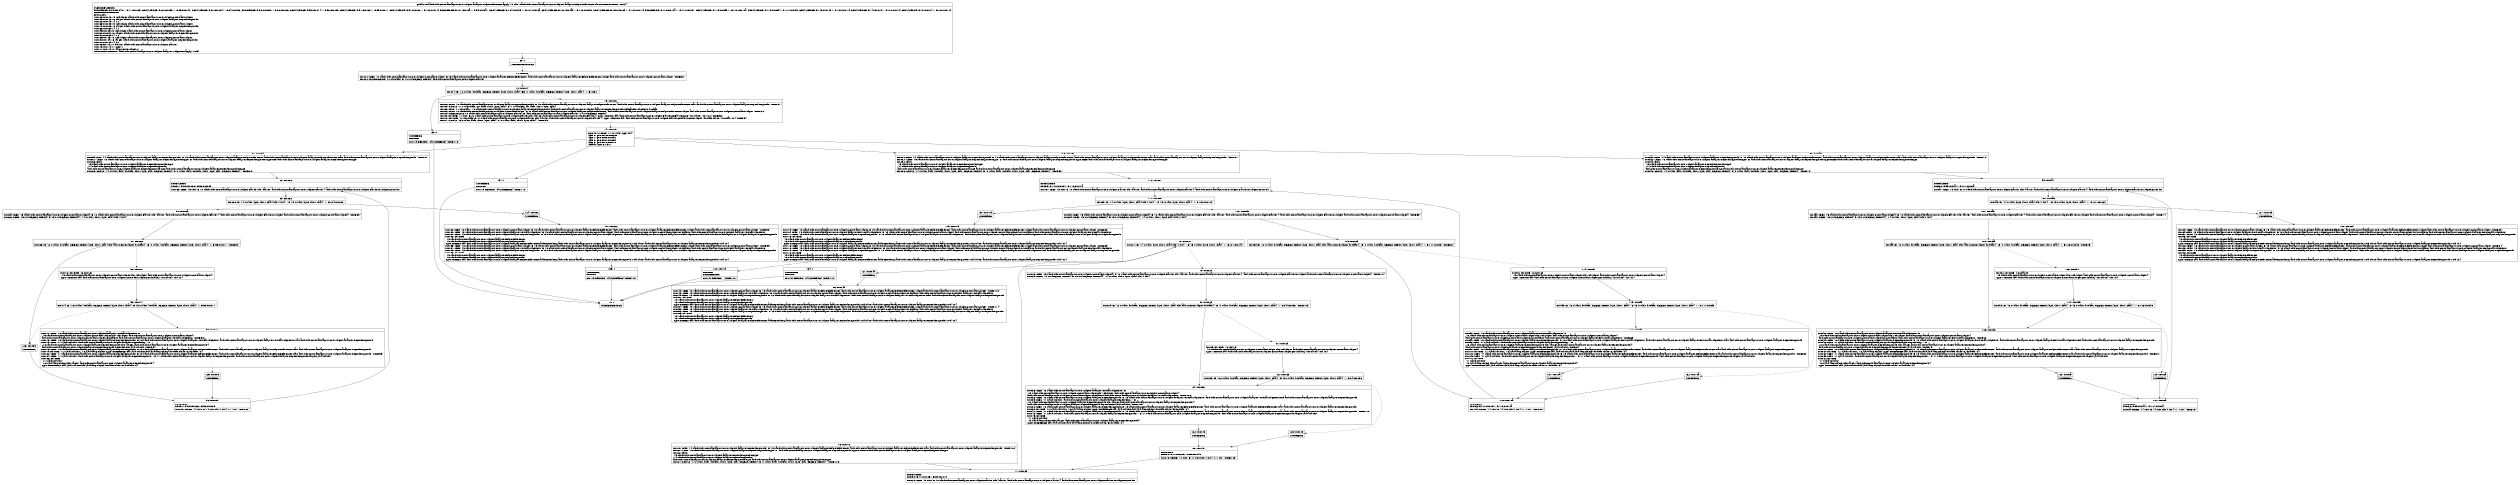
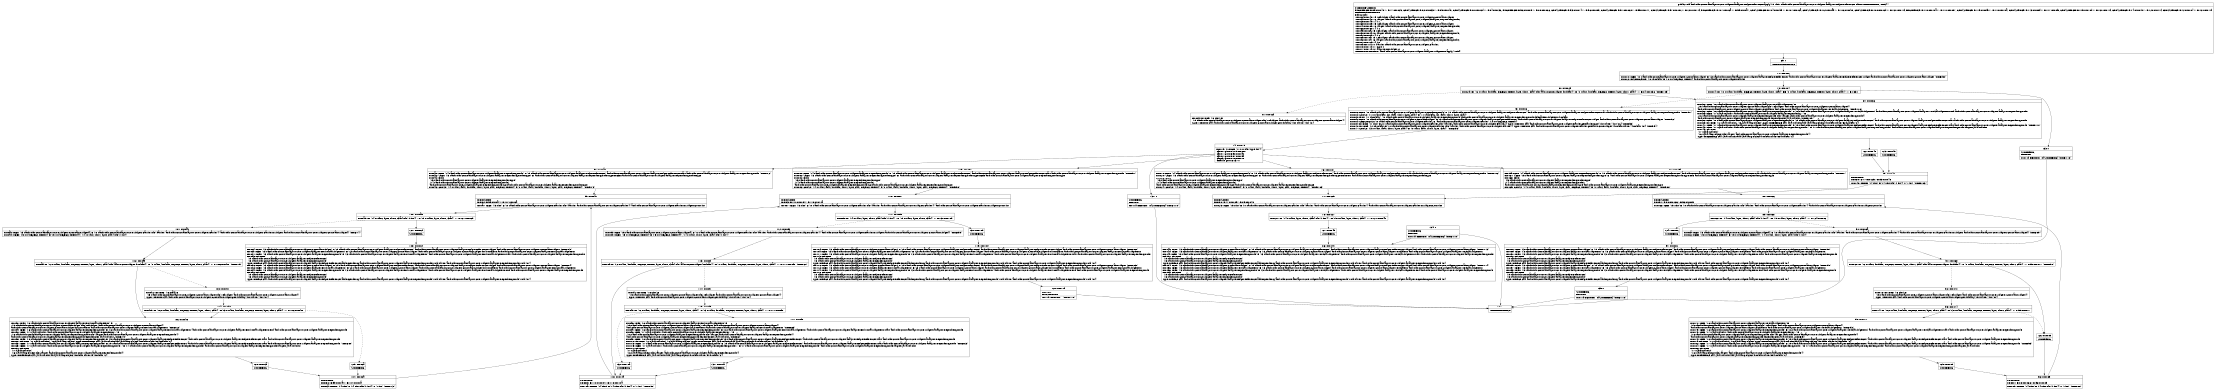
none -> (1276, 164)
(1206, 274) -> none
(1283, 376) -> none
